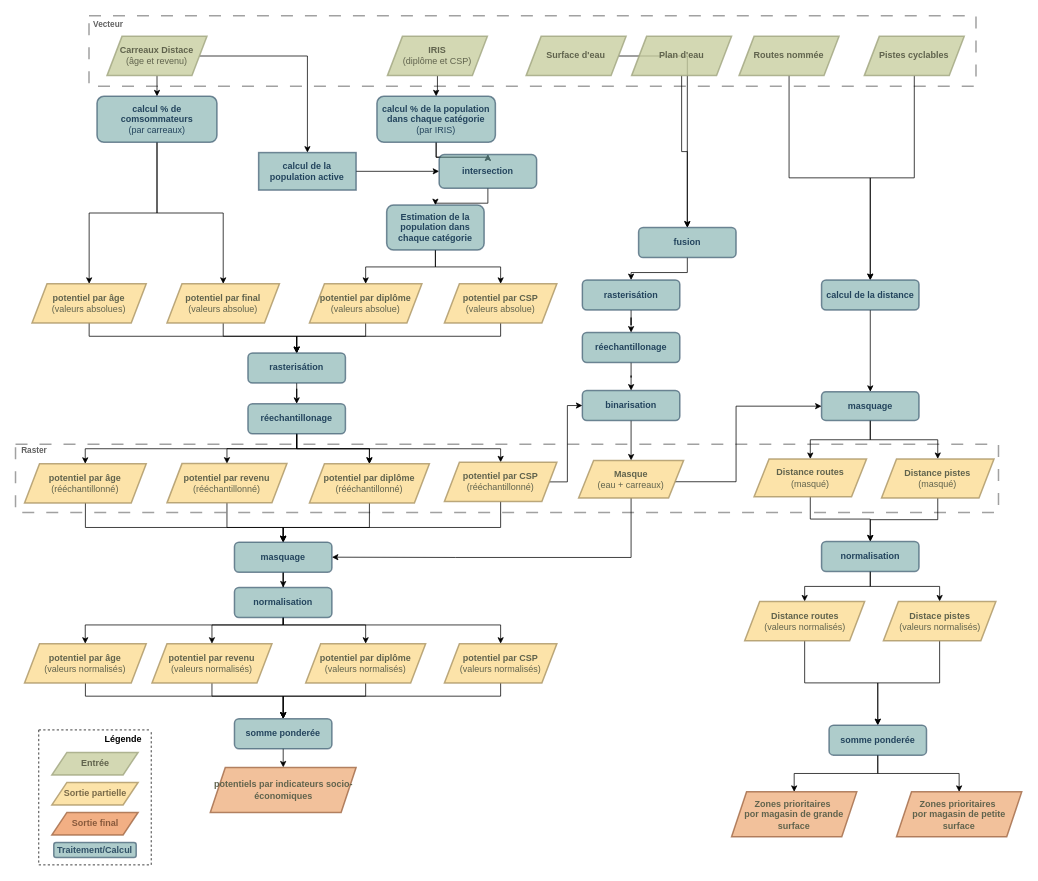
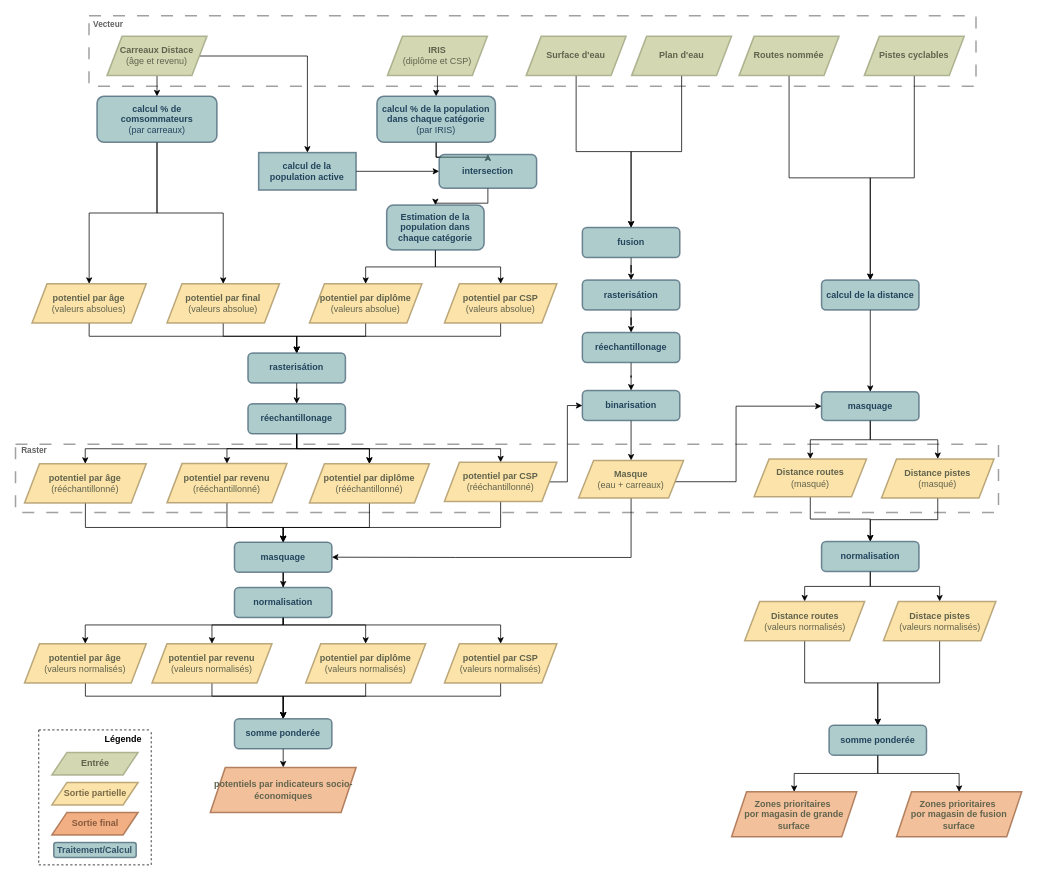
(687, 243) -> (631, 243)
(959, 815) -> (959, 815)
